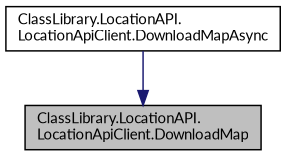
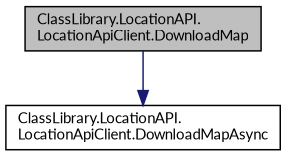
(143, 71) -> (143, 71)
